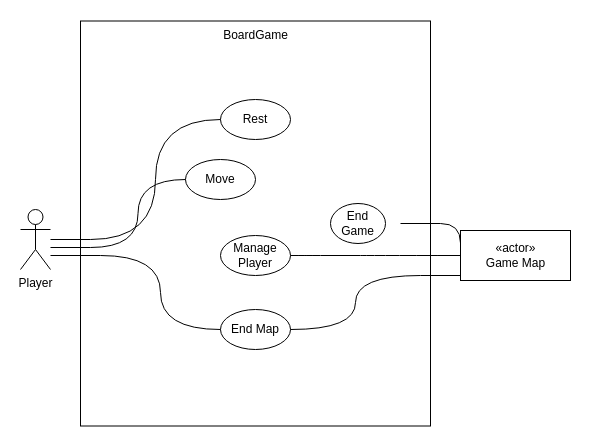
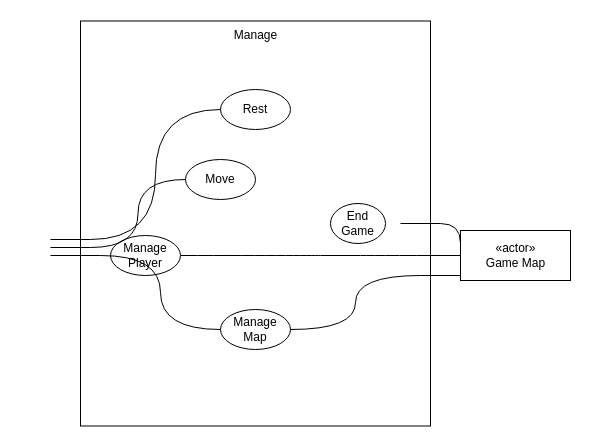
(256, 36) -> (256, 36)
(256, 120) -> (256, 110)
(36, 240) -> none
(256, 256) -> (146, 256)
(256, 330) -> (256, 330)
